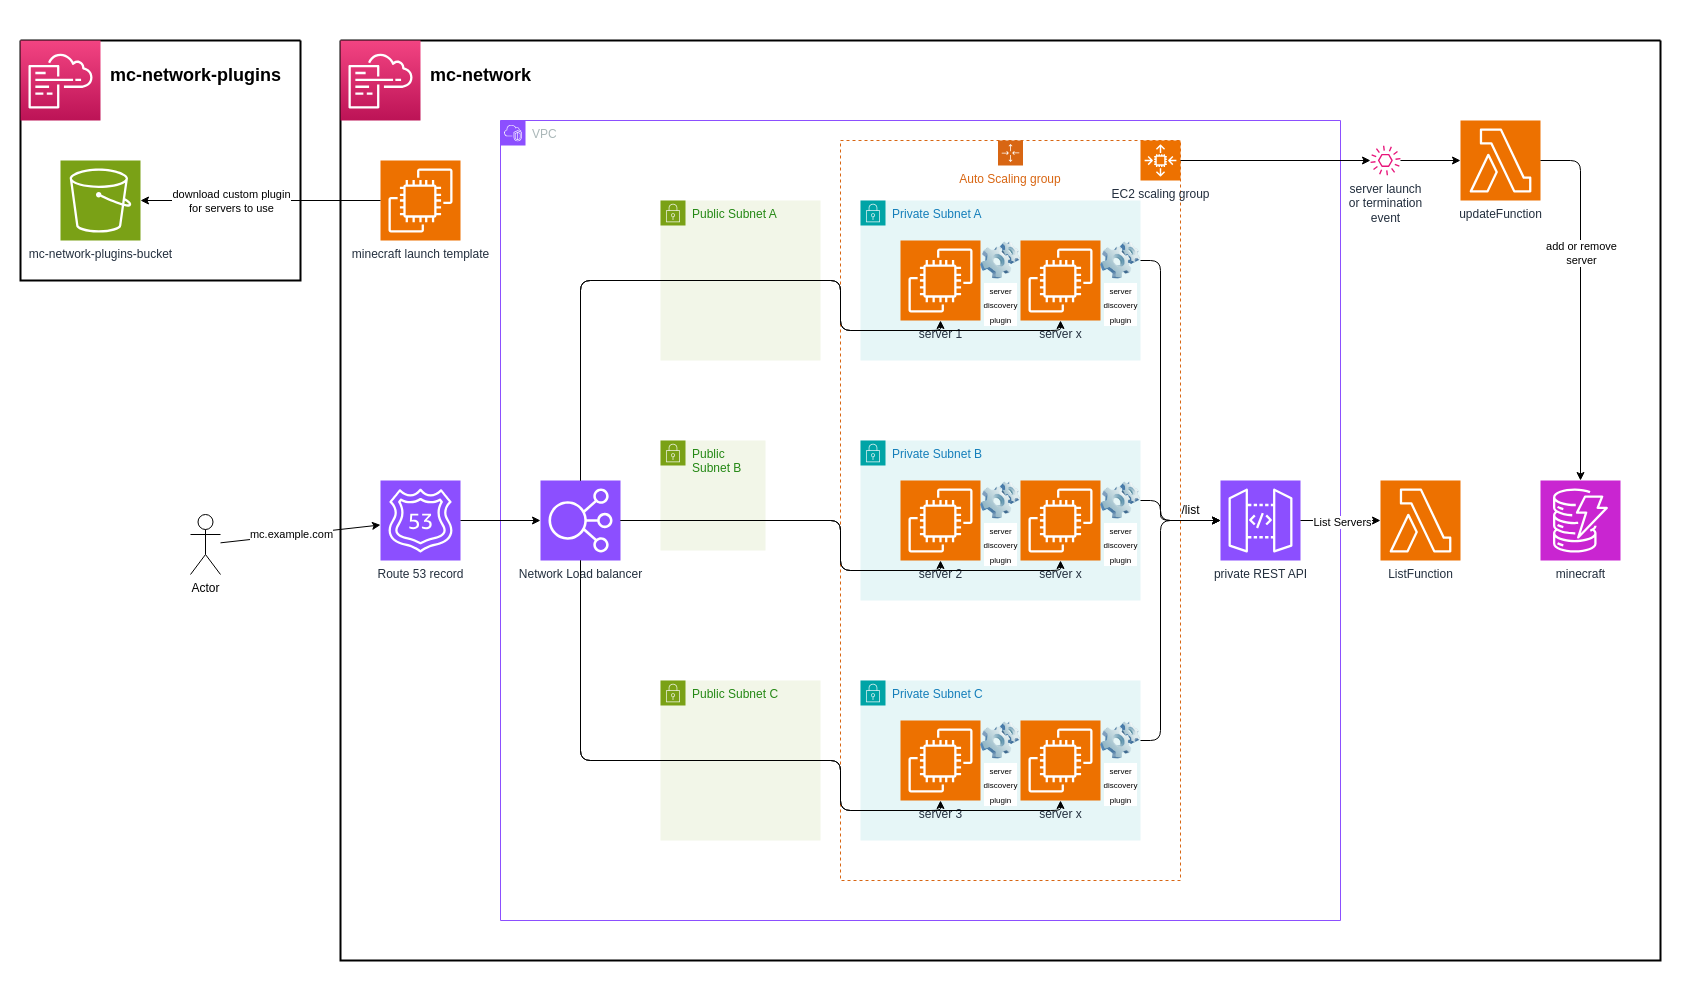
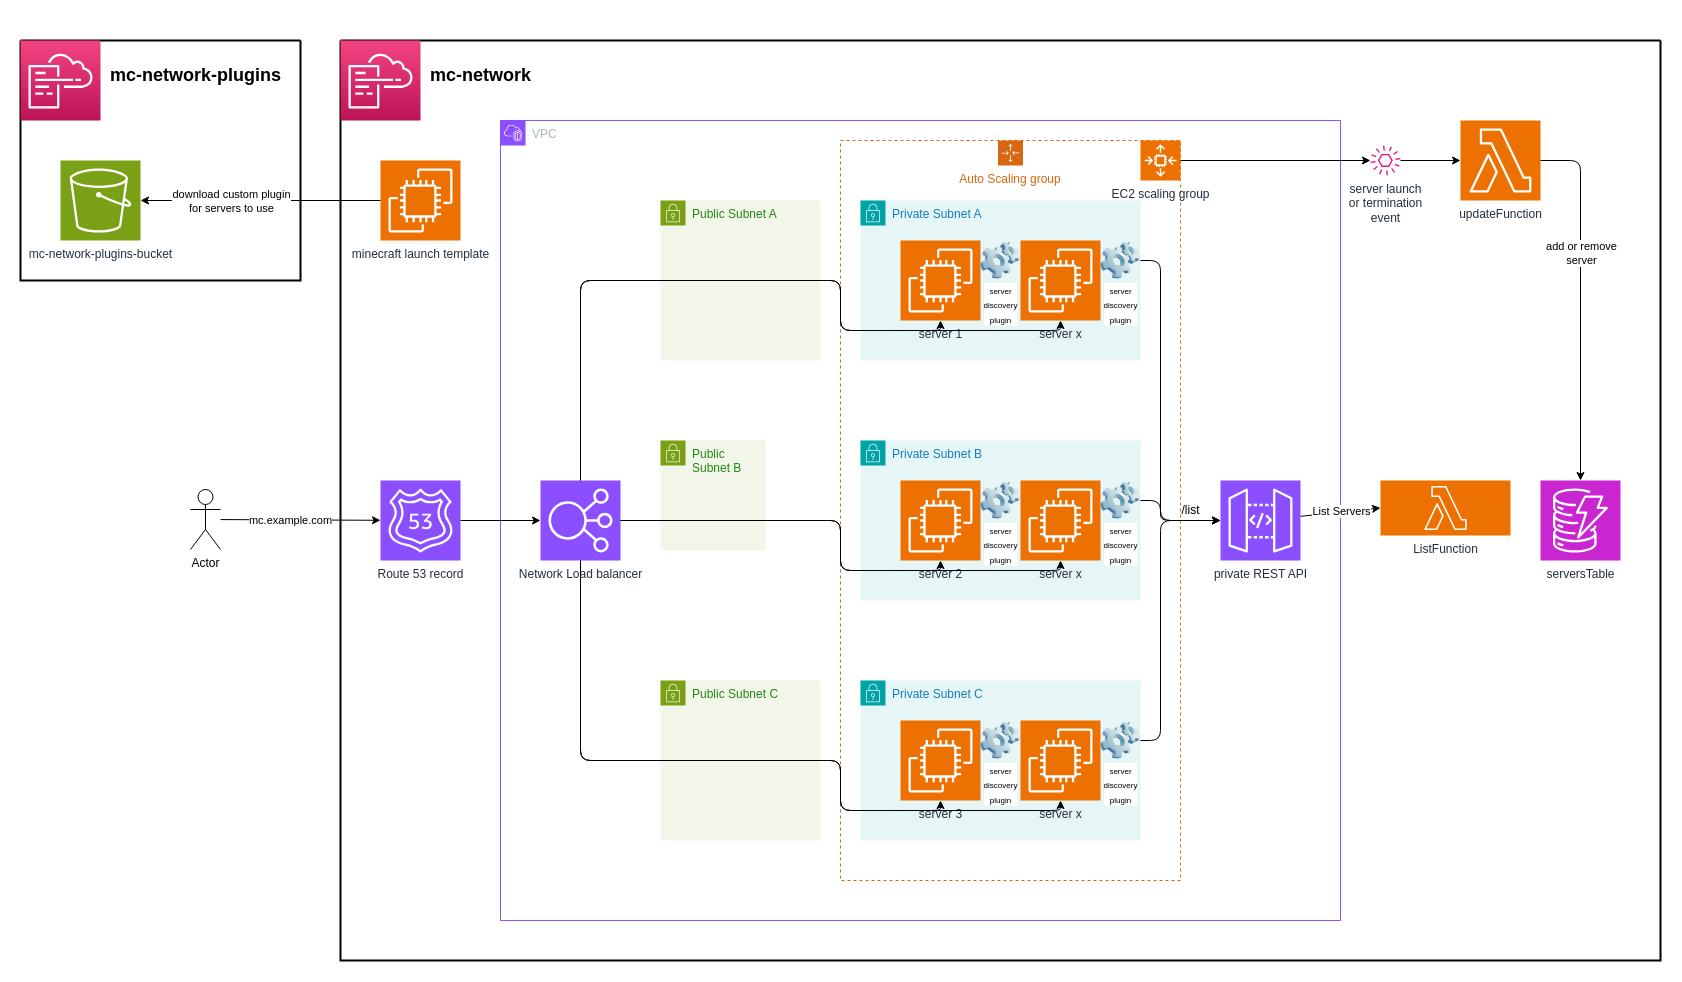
(1421, 521) -> (1446, 508)
(206, 545) -> (206, 520)
(1581, 575) -> (1581, 575)
